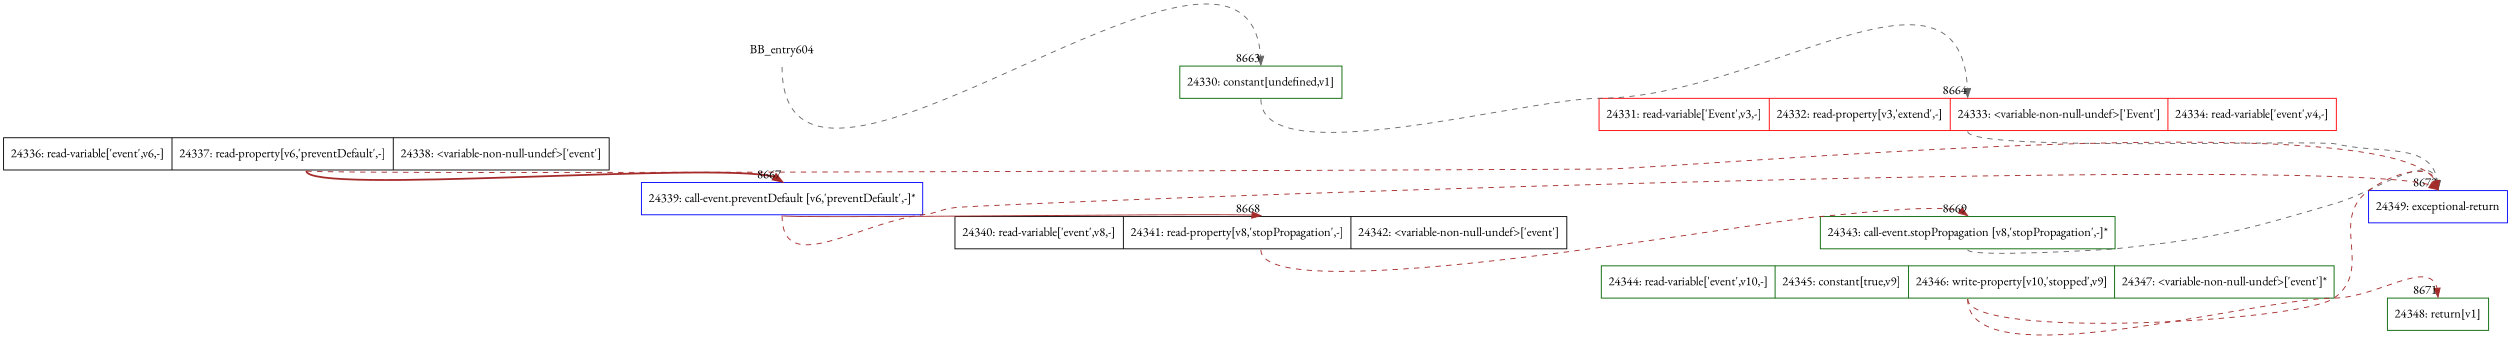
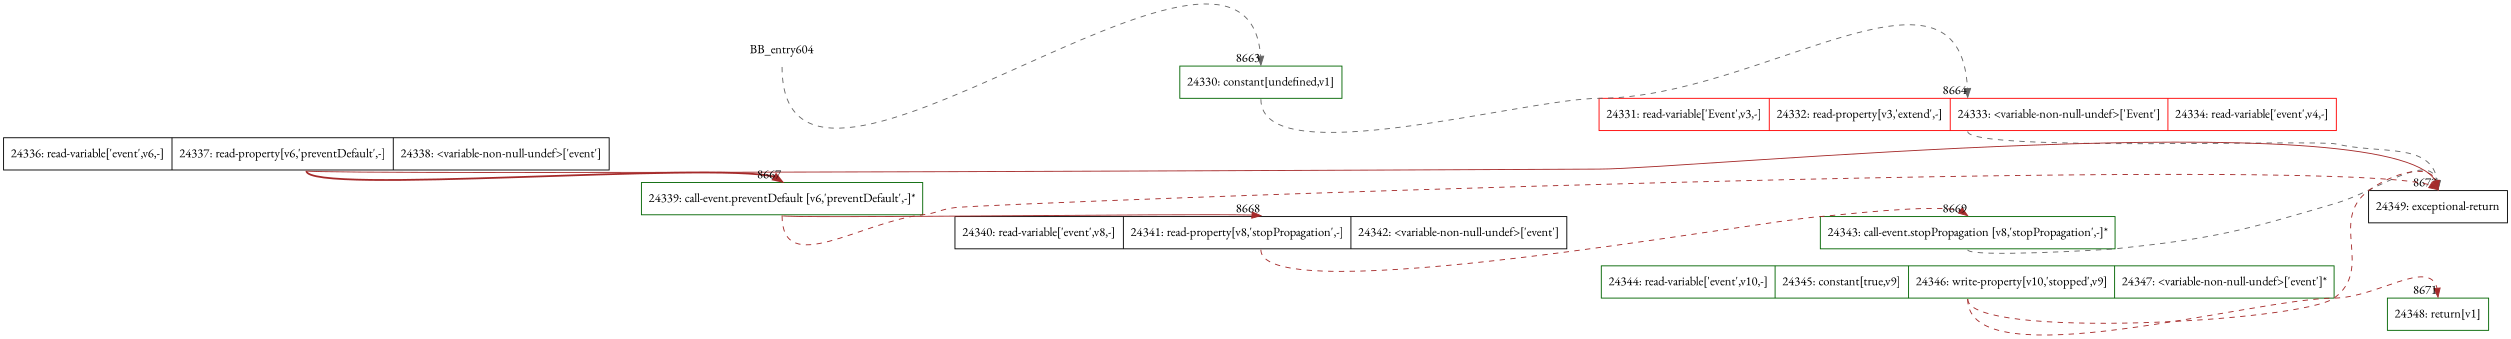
(1375, 170) -> (1375, 170)
(782, 199) -> (782, 199)
(2438, 207) -> (2438, 207)
